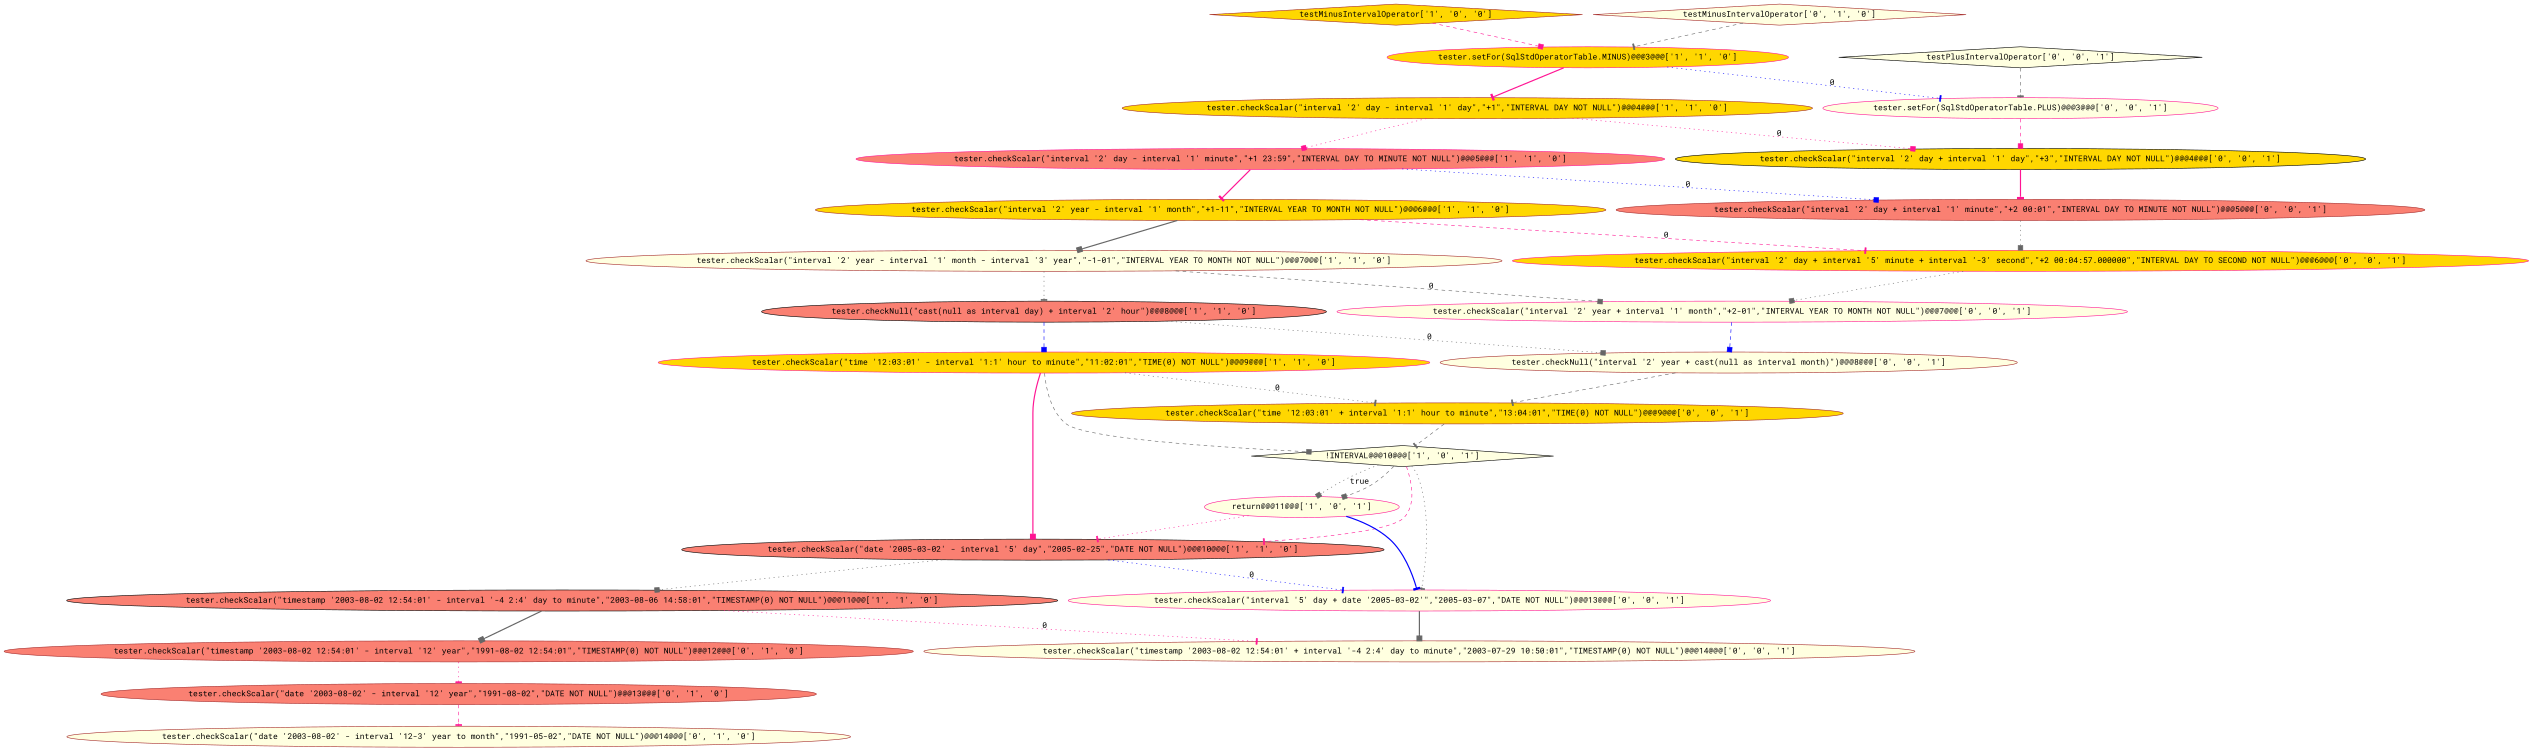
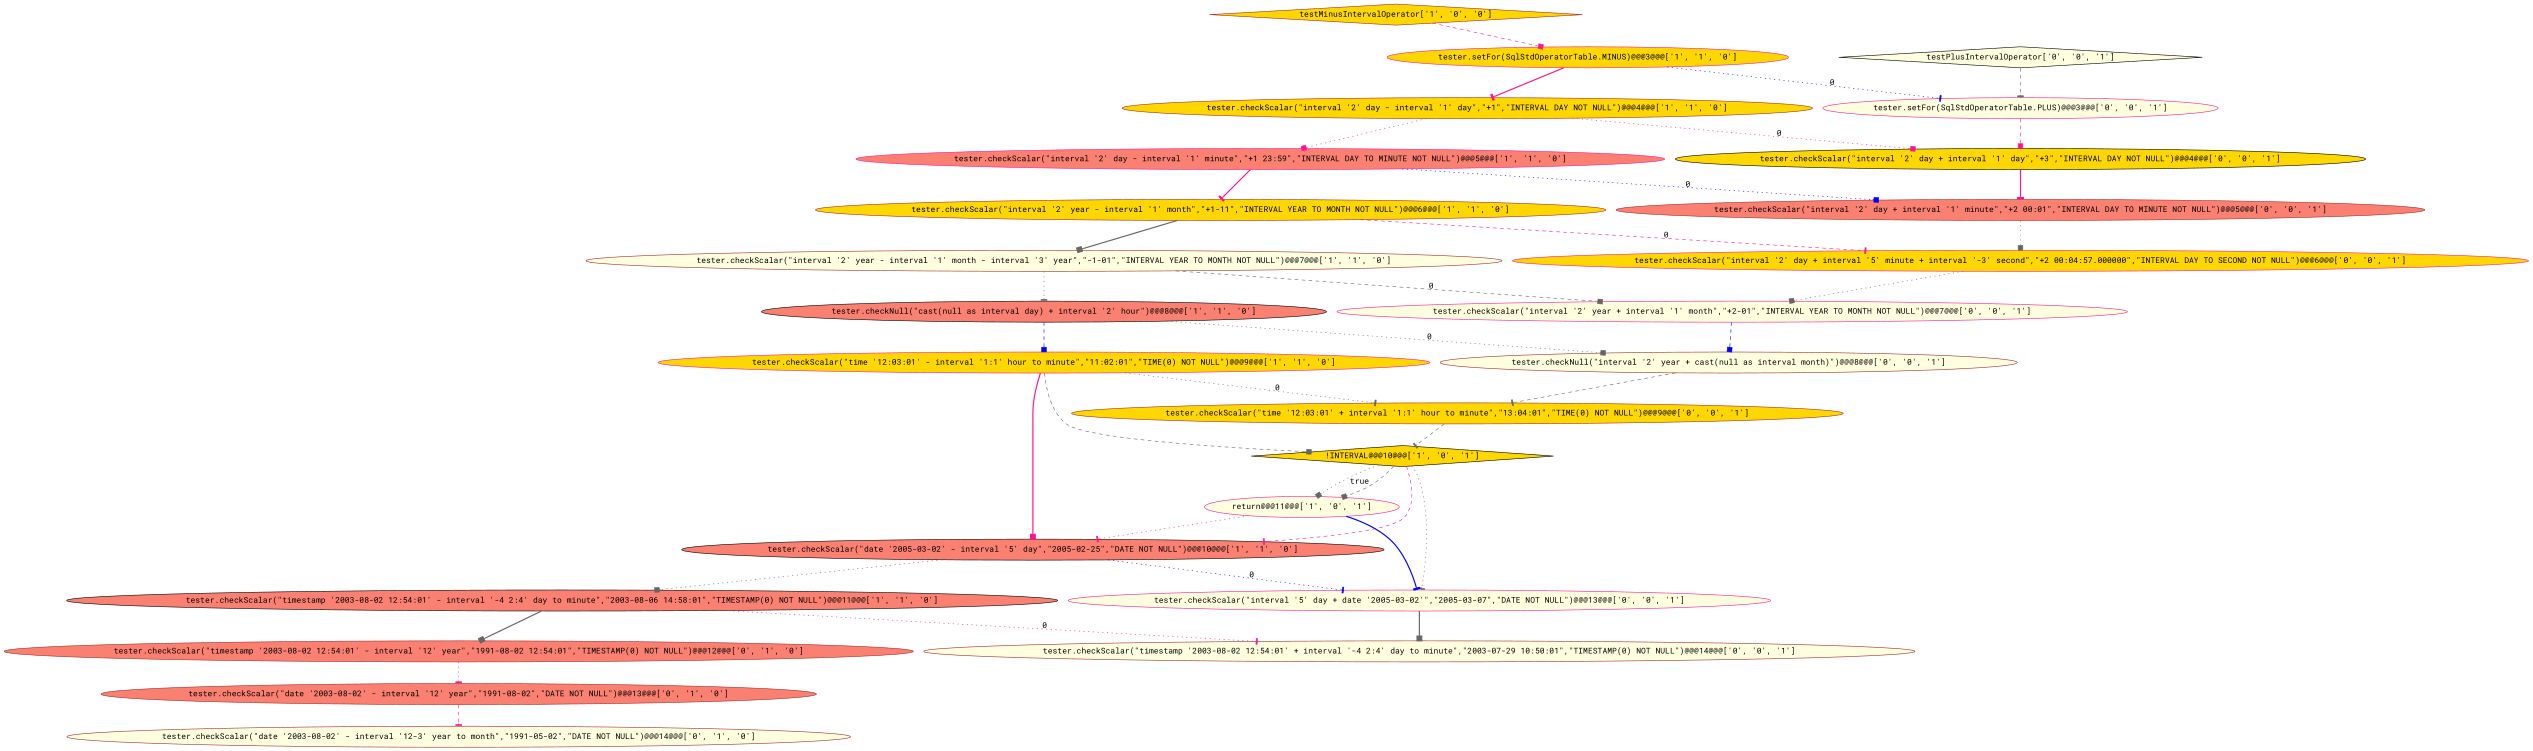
(1780, 15) -> none
(1402, 456) -> (1402, 456)
